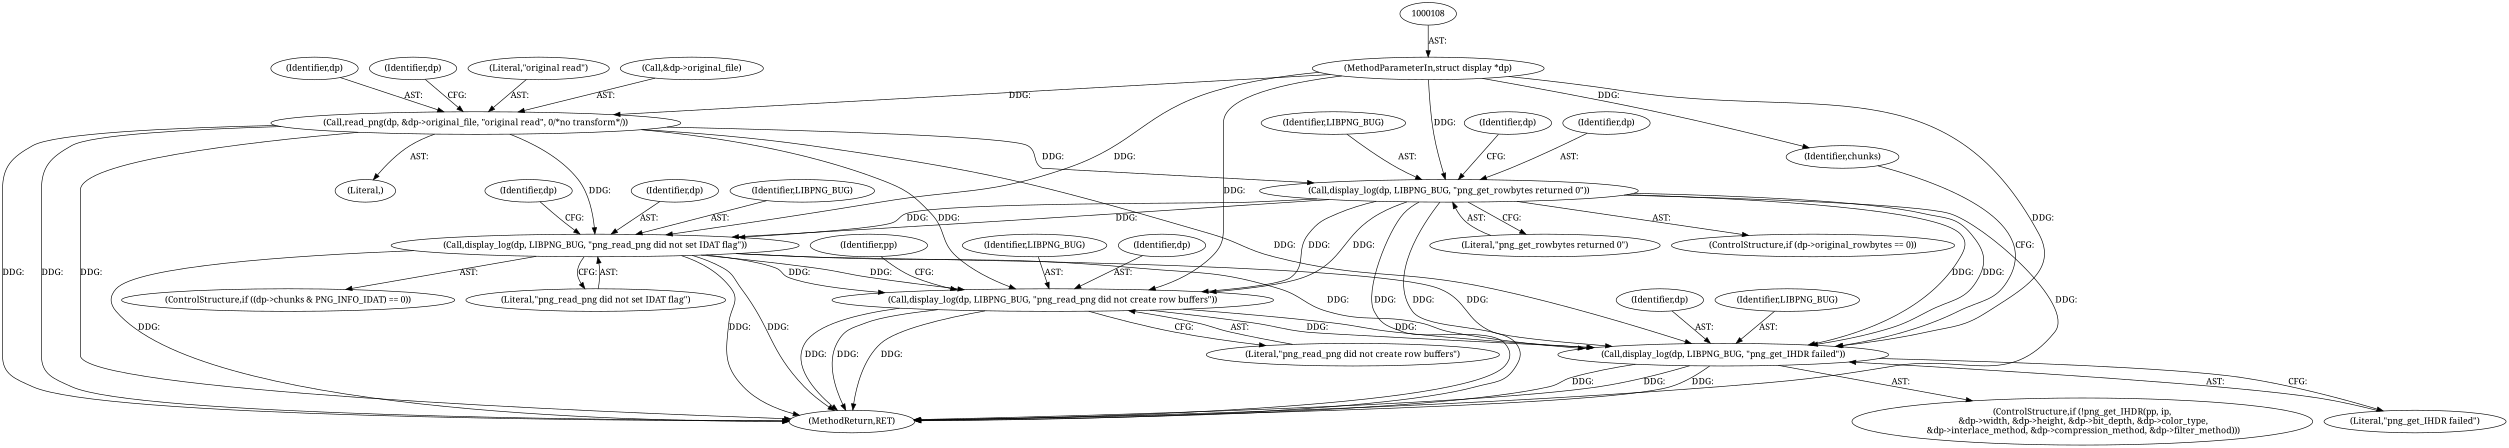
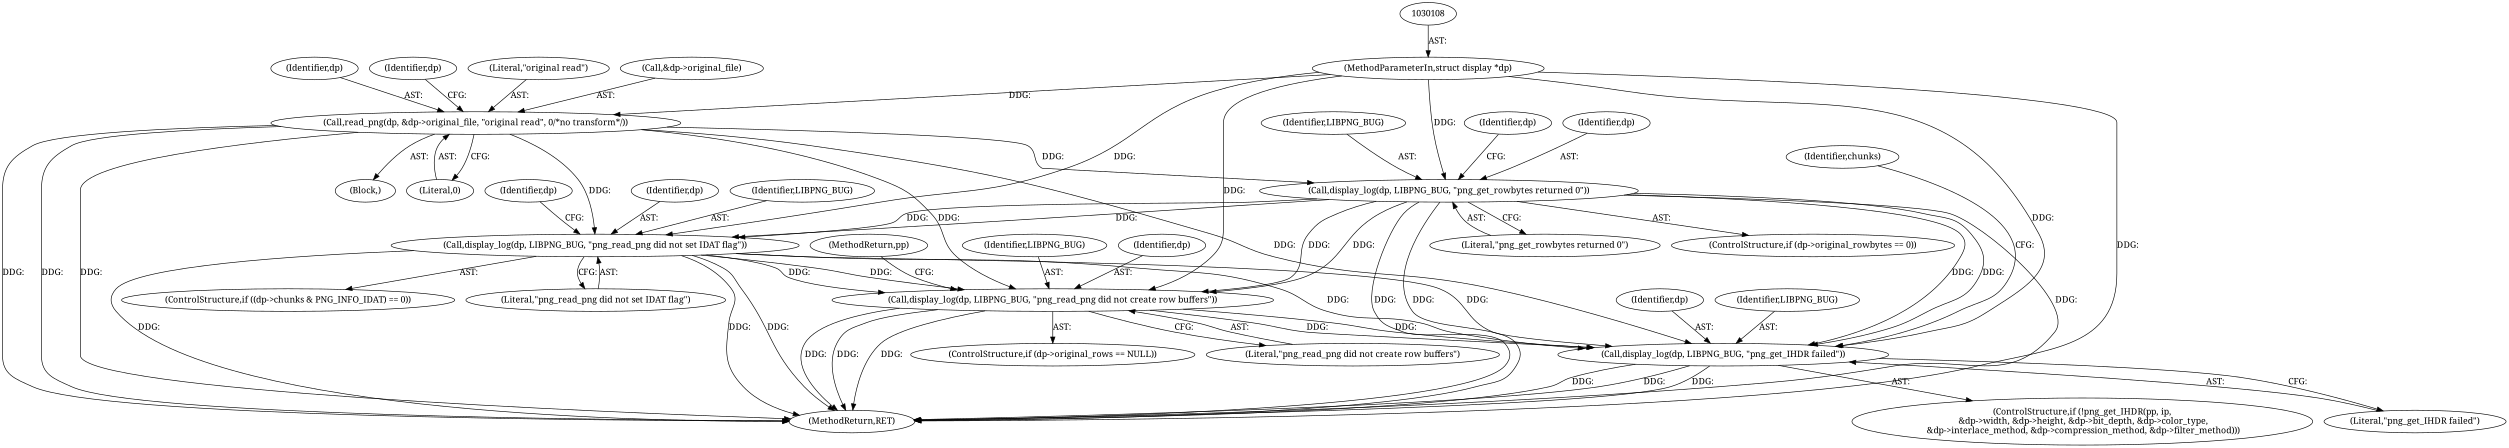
(1428, 14) -> (1428, 14)
(1643, 109) -> (1909, 378)
(365, 191) -> (365, 191)
none -> (440, 191)
(869, 245) -> (869, 245)
none -> (1053, 355)
